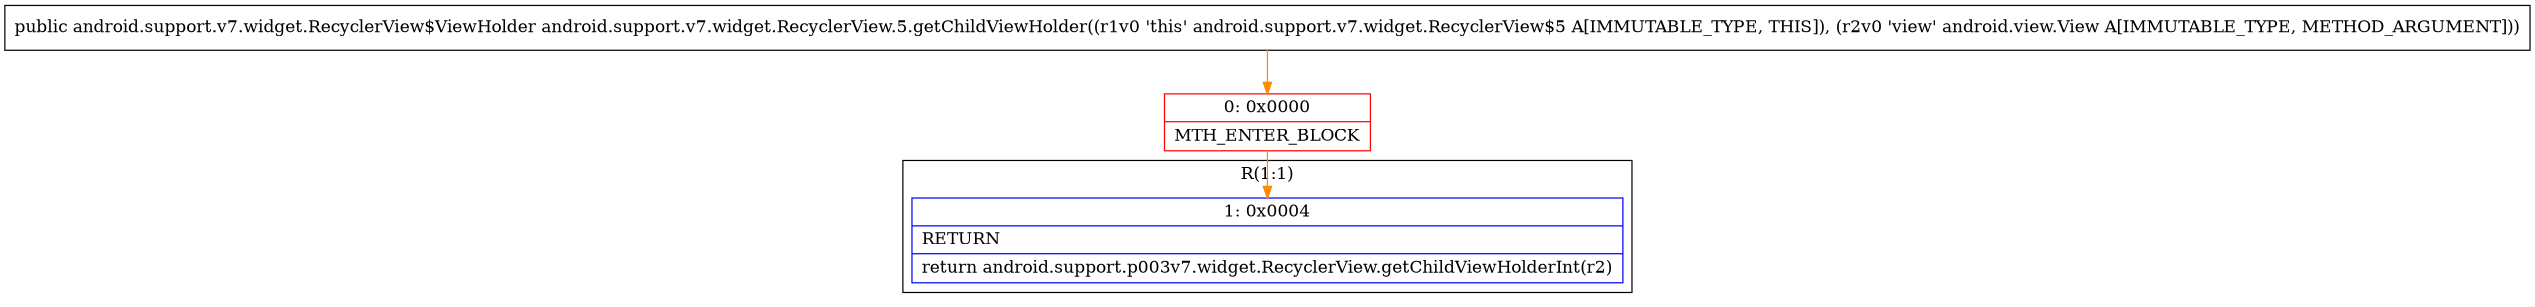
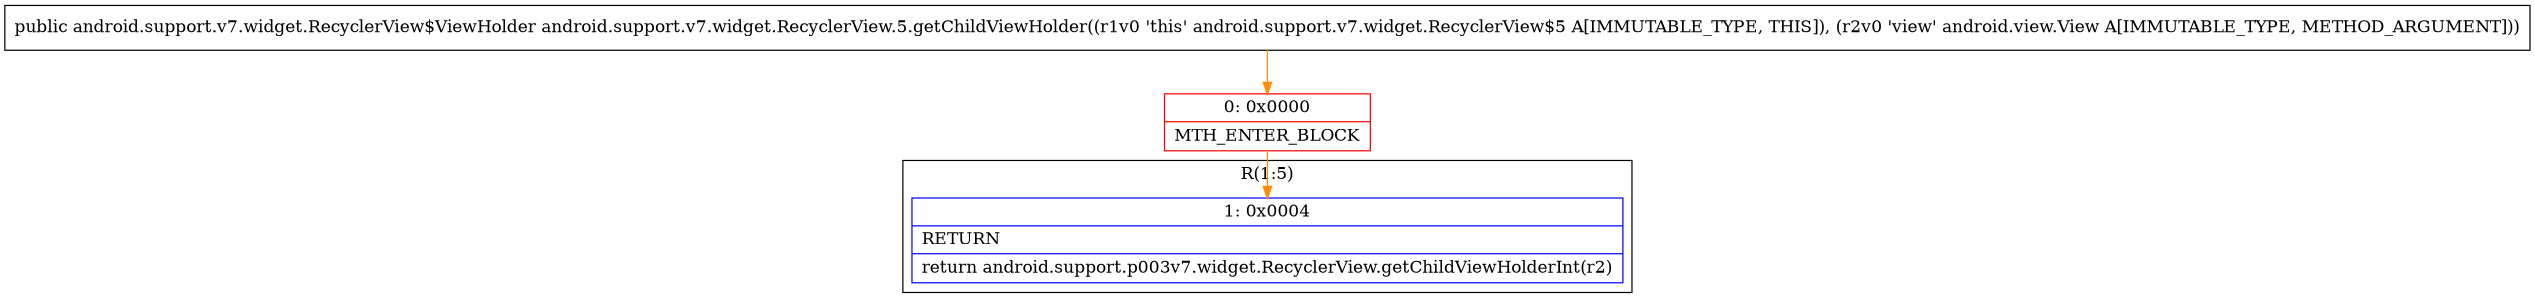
(1267, 174) -> (1267, 174)
